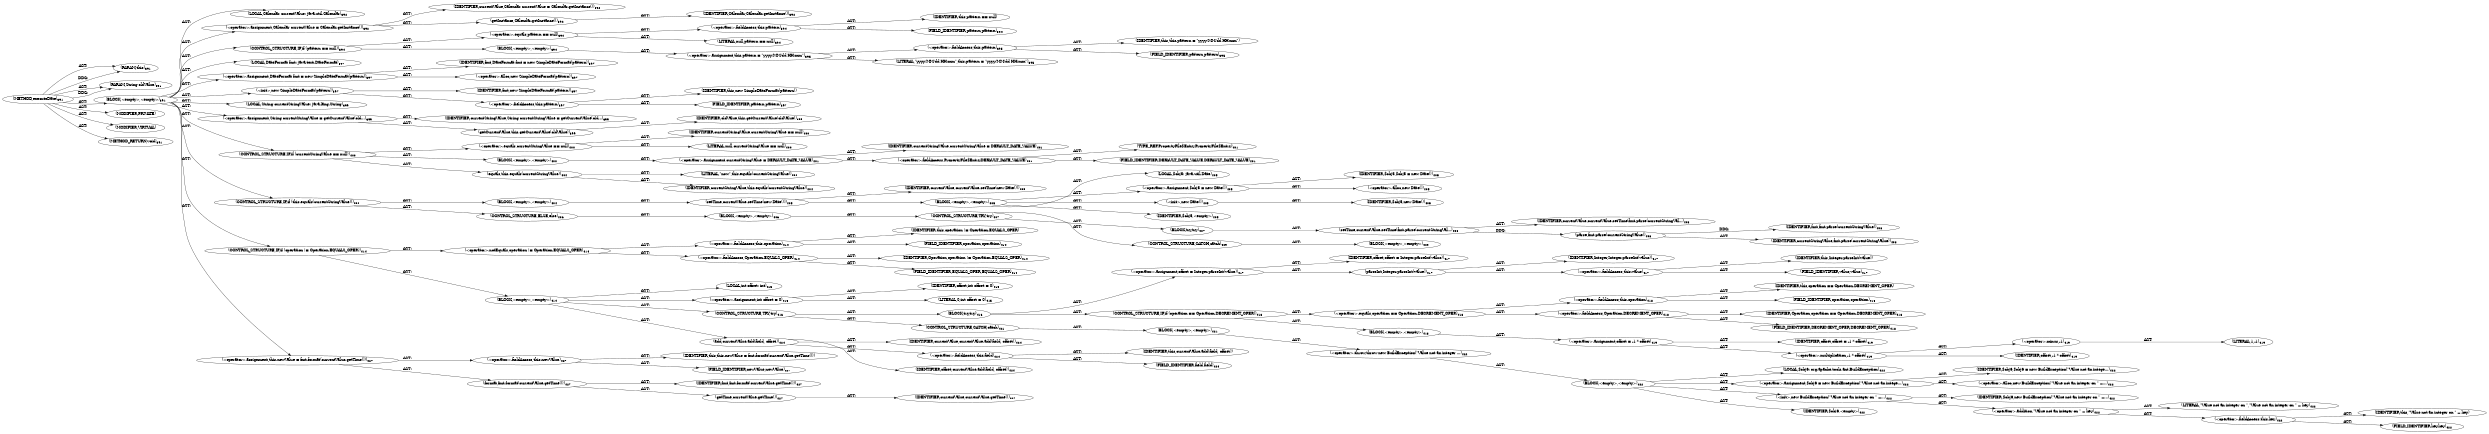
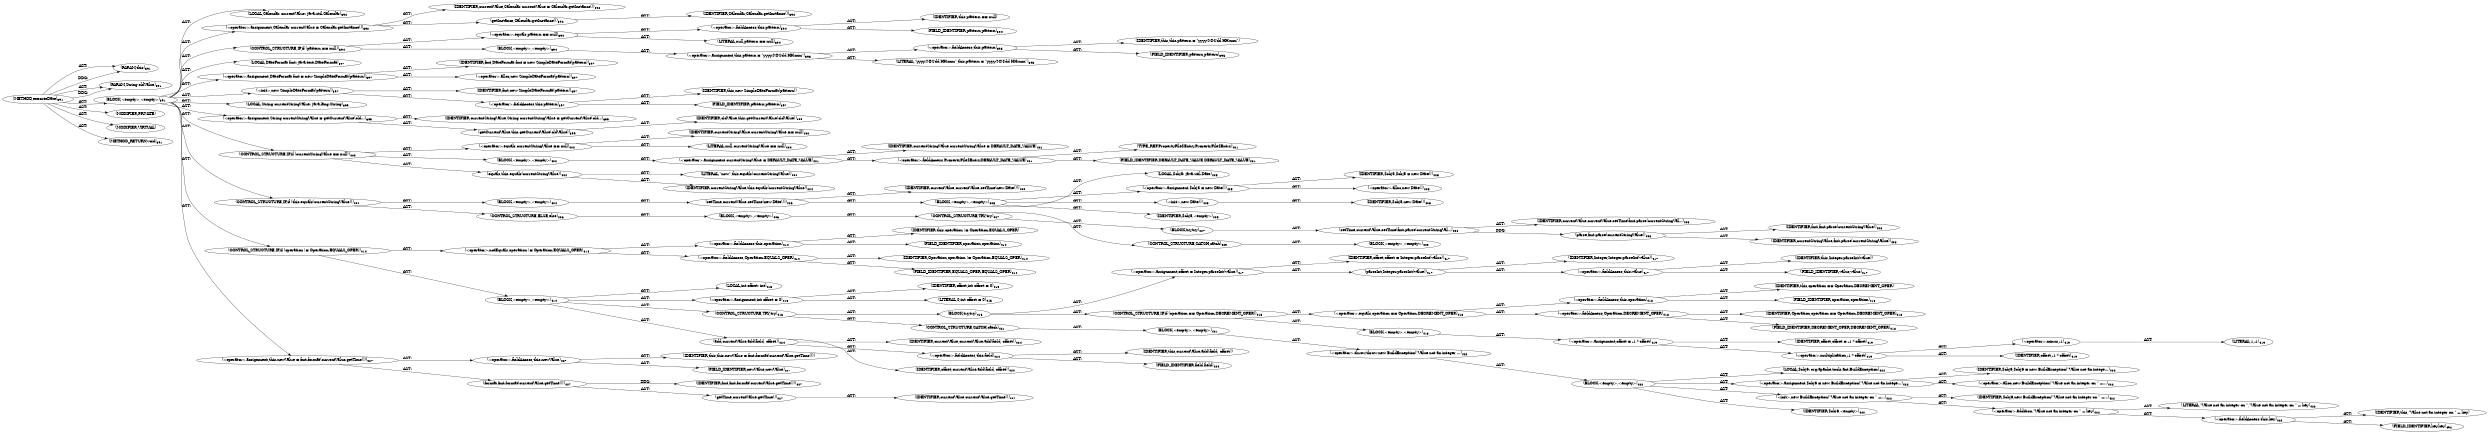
(1725, 230) -> (1725, 230)
(646, 382) -> (646, 382)
(2449, 426) -> (2449, 426)
